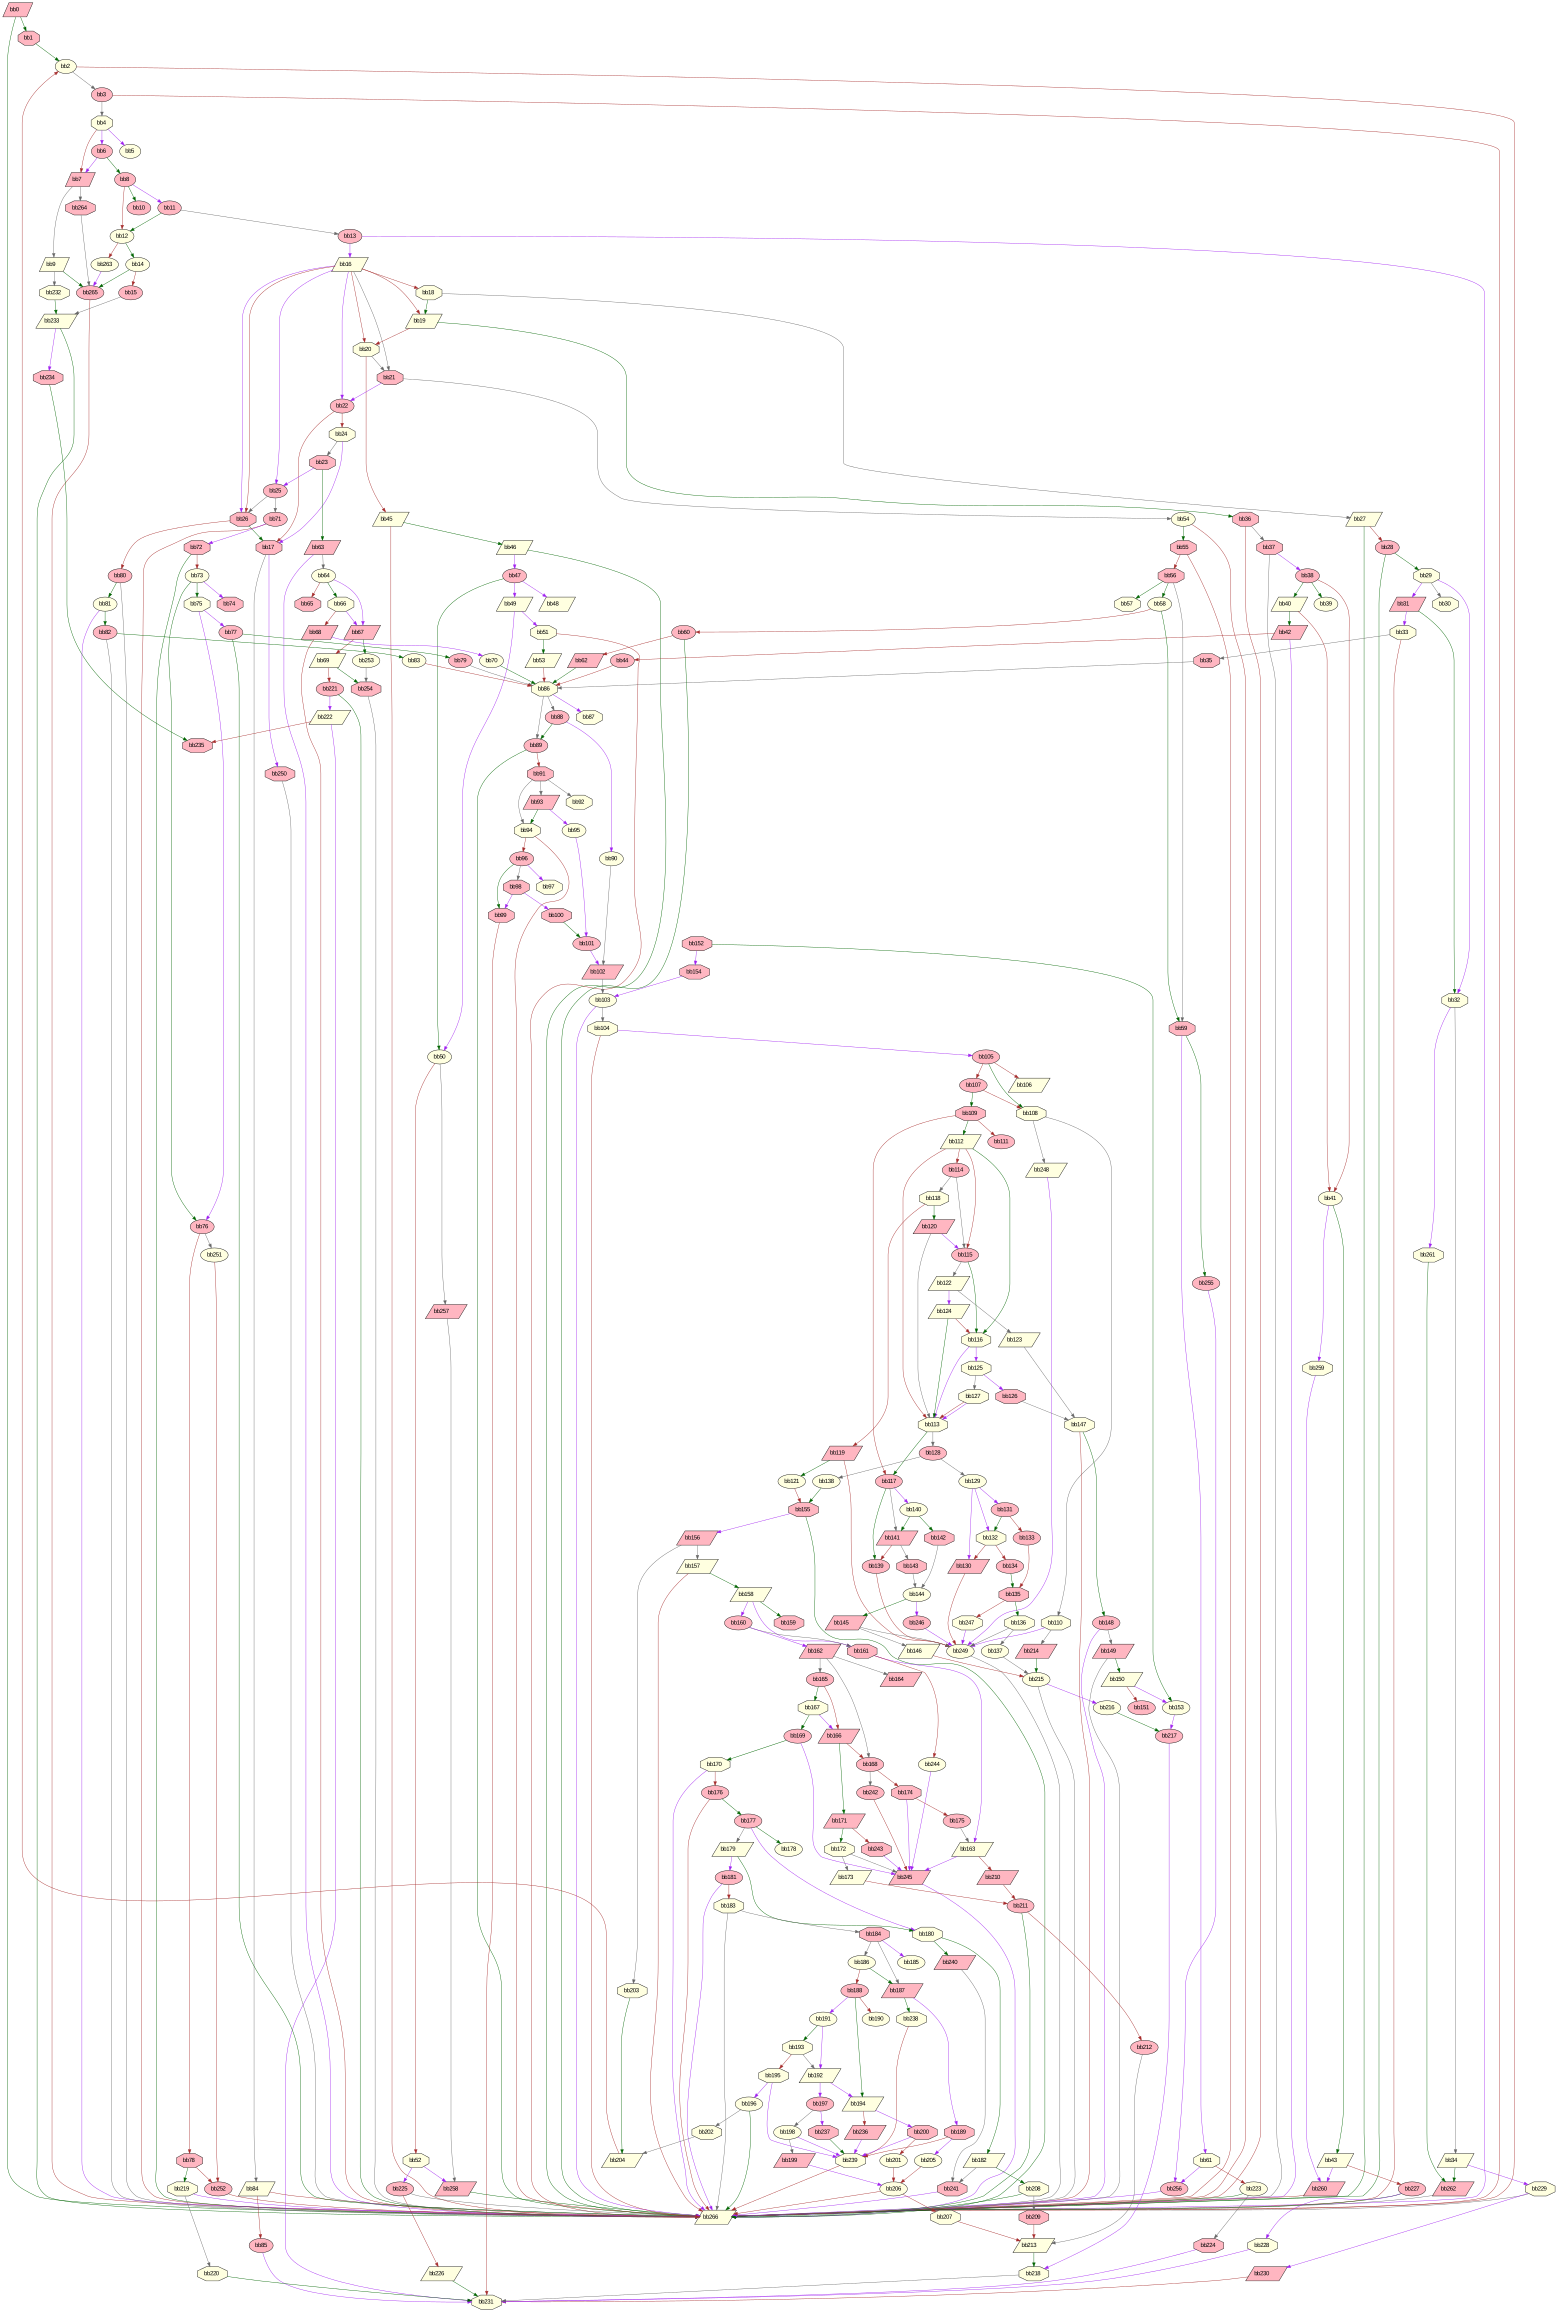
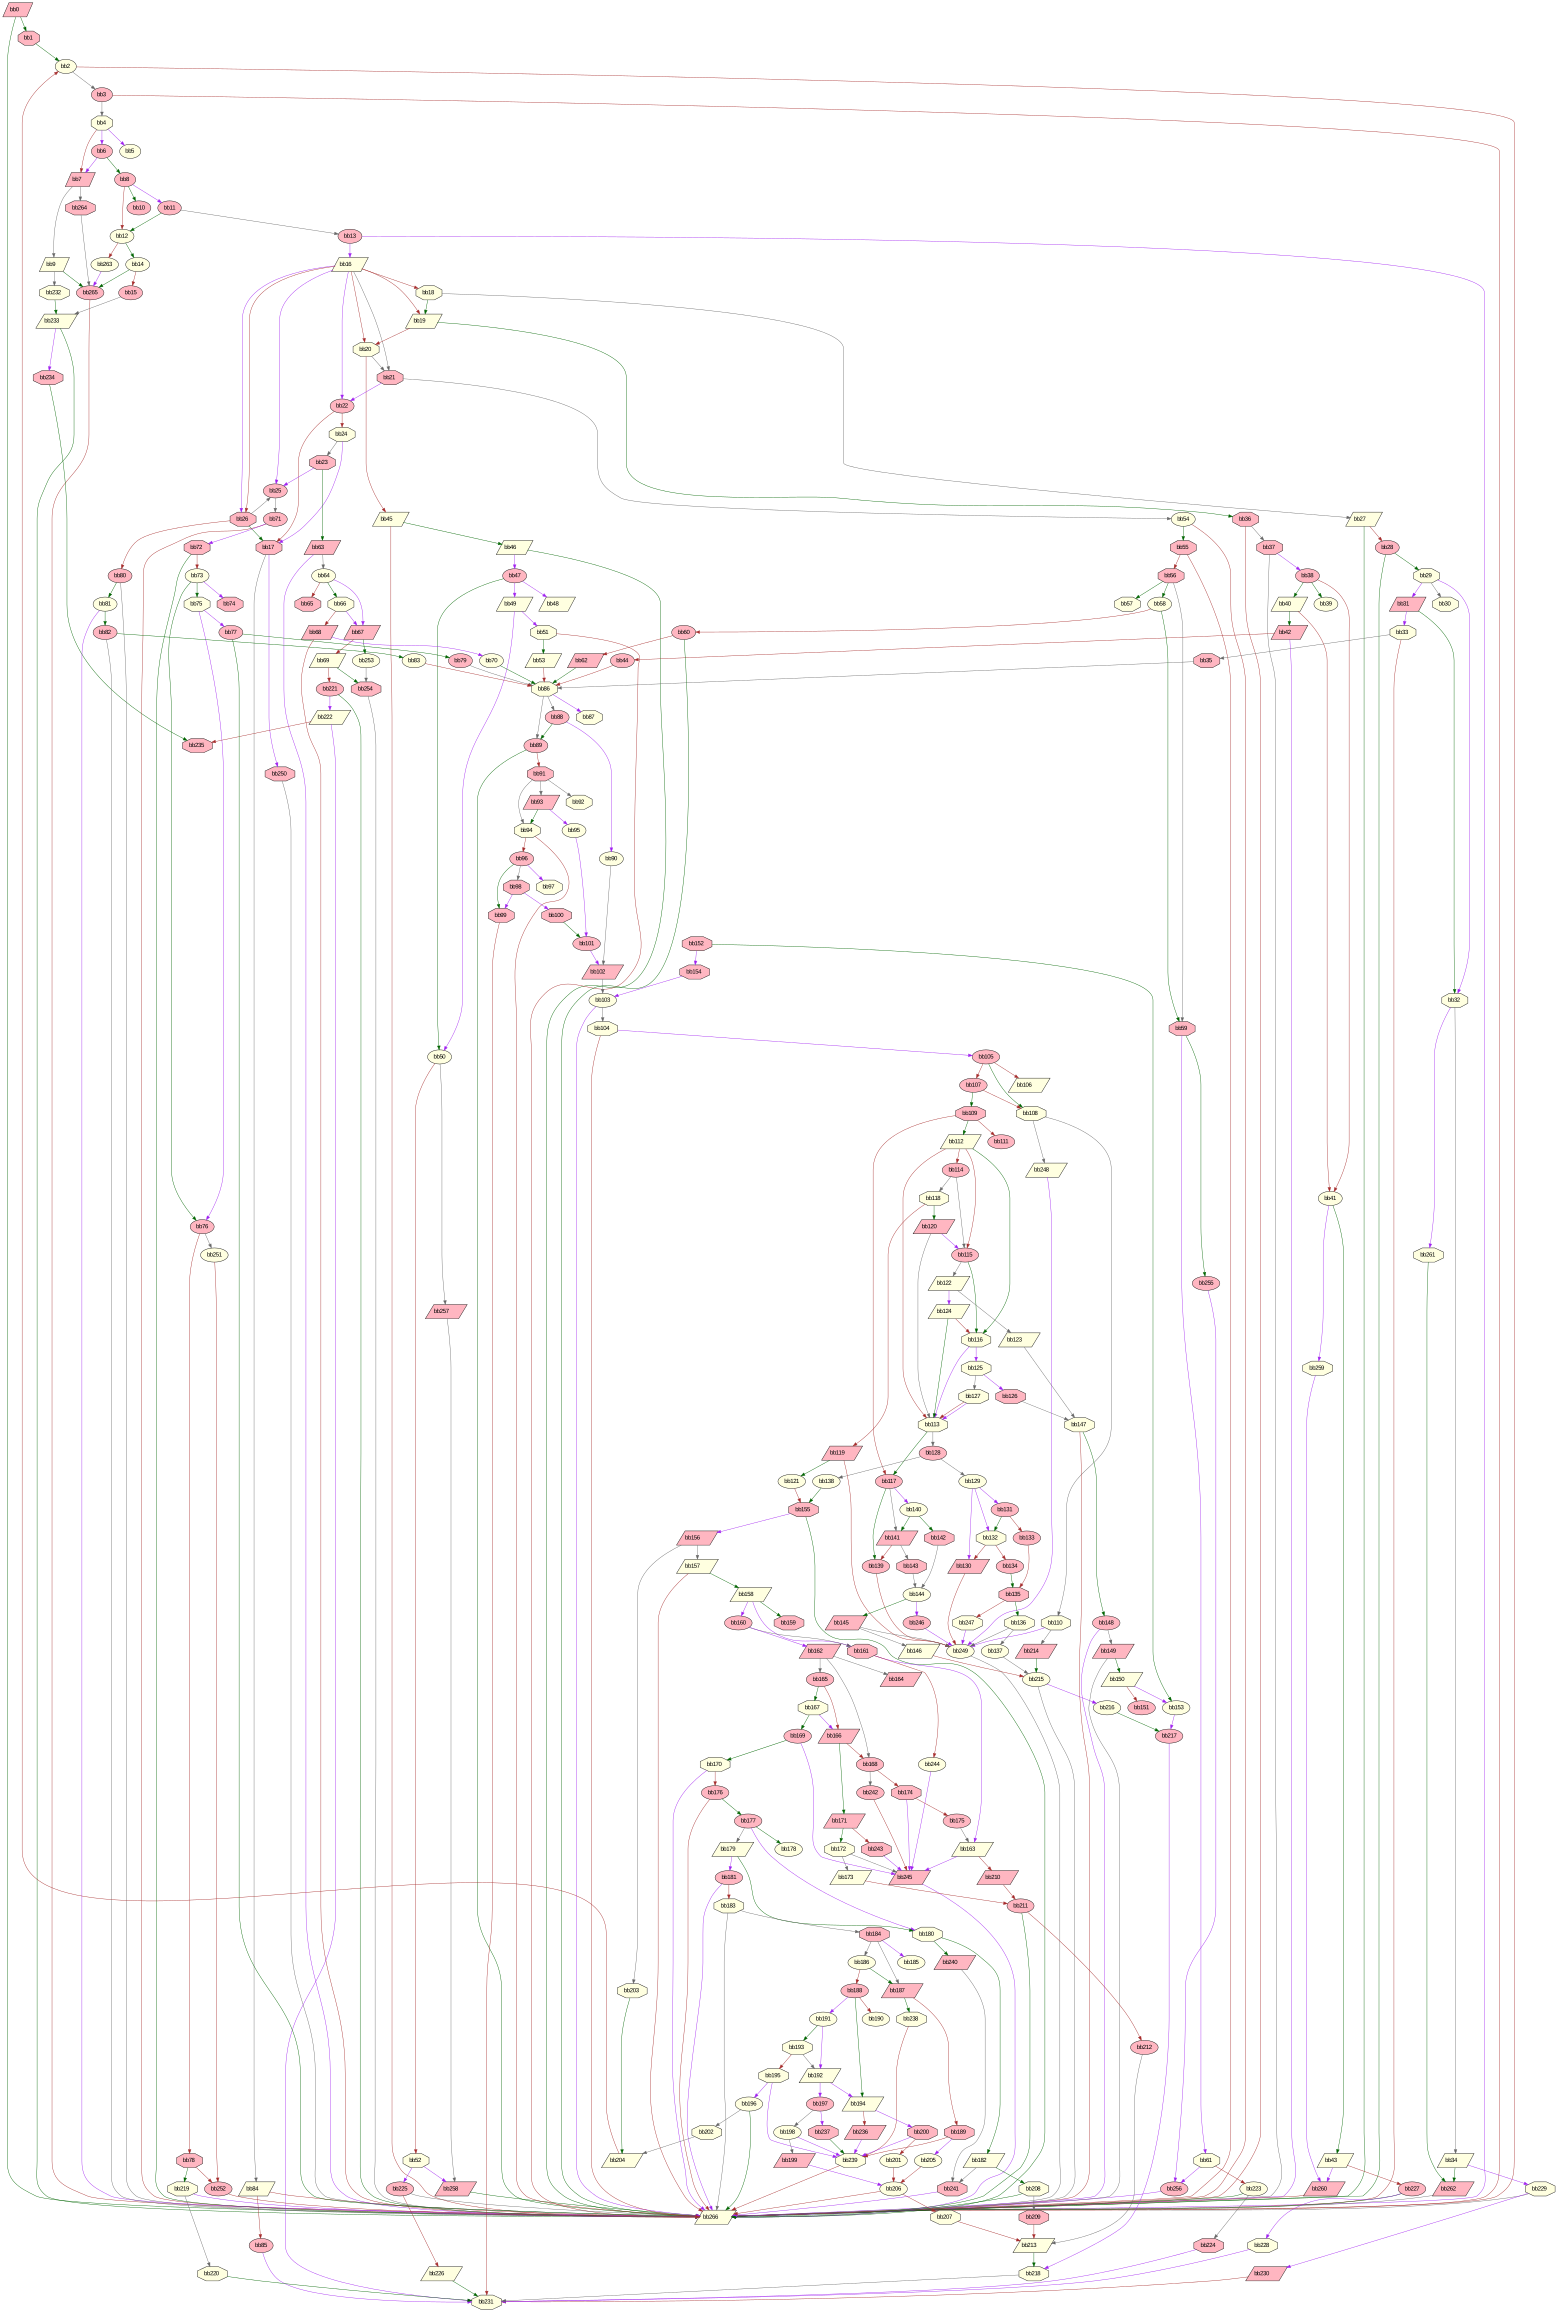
(259, 503) -> (259, 507)
(949, 2053) -> (949, 2053)
